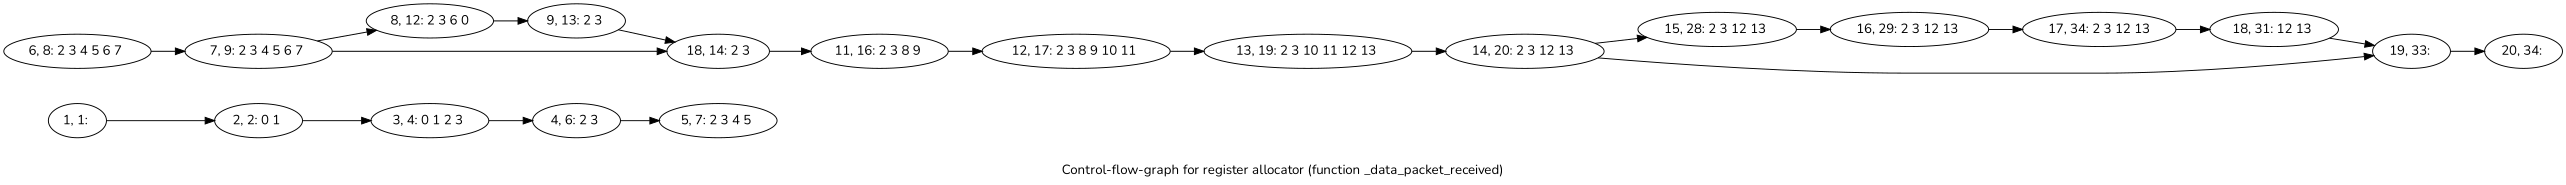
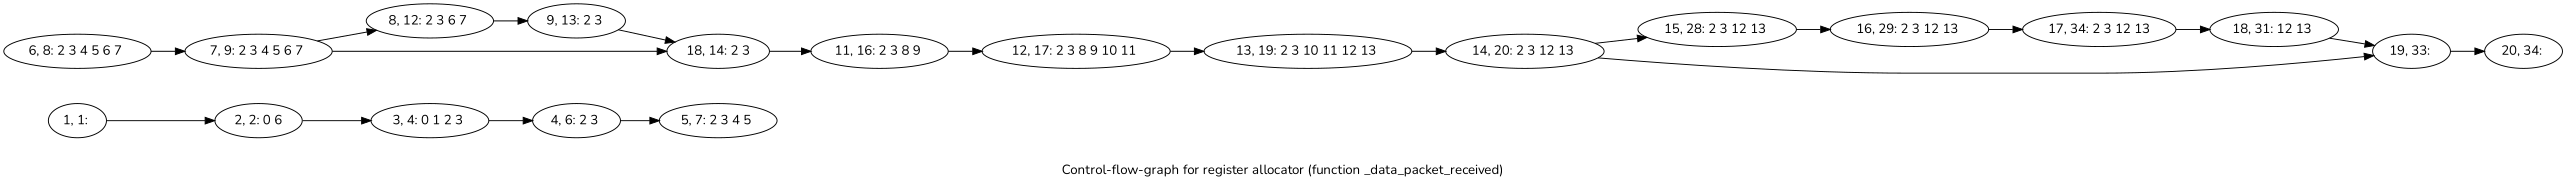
(430, 21) -> (430, 21)
(259, 121) -> (259, 121)
